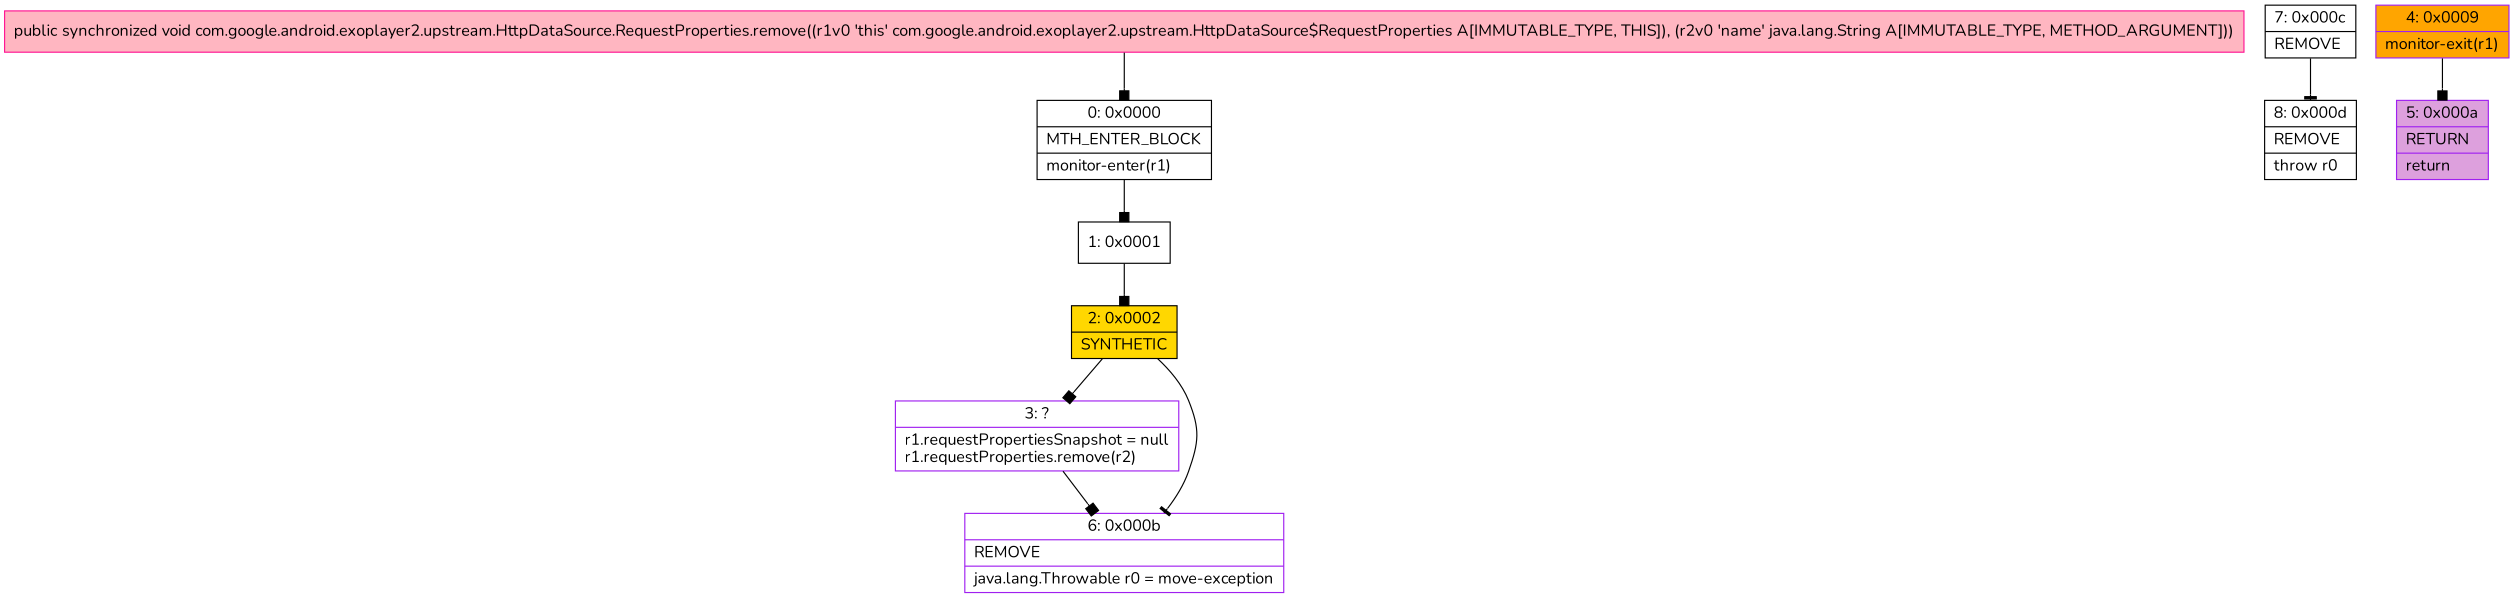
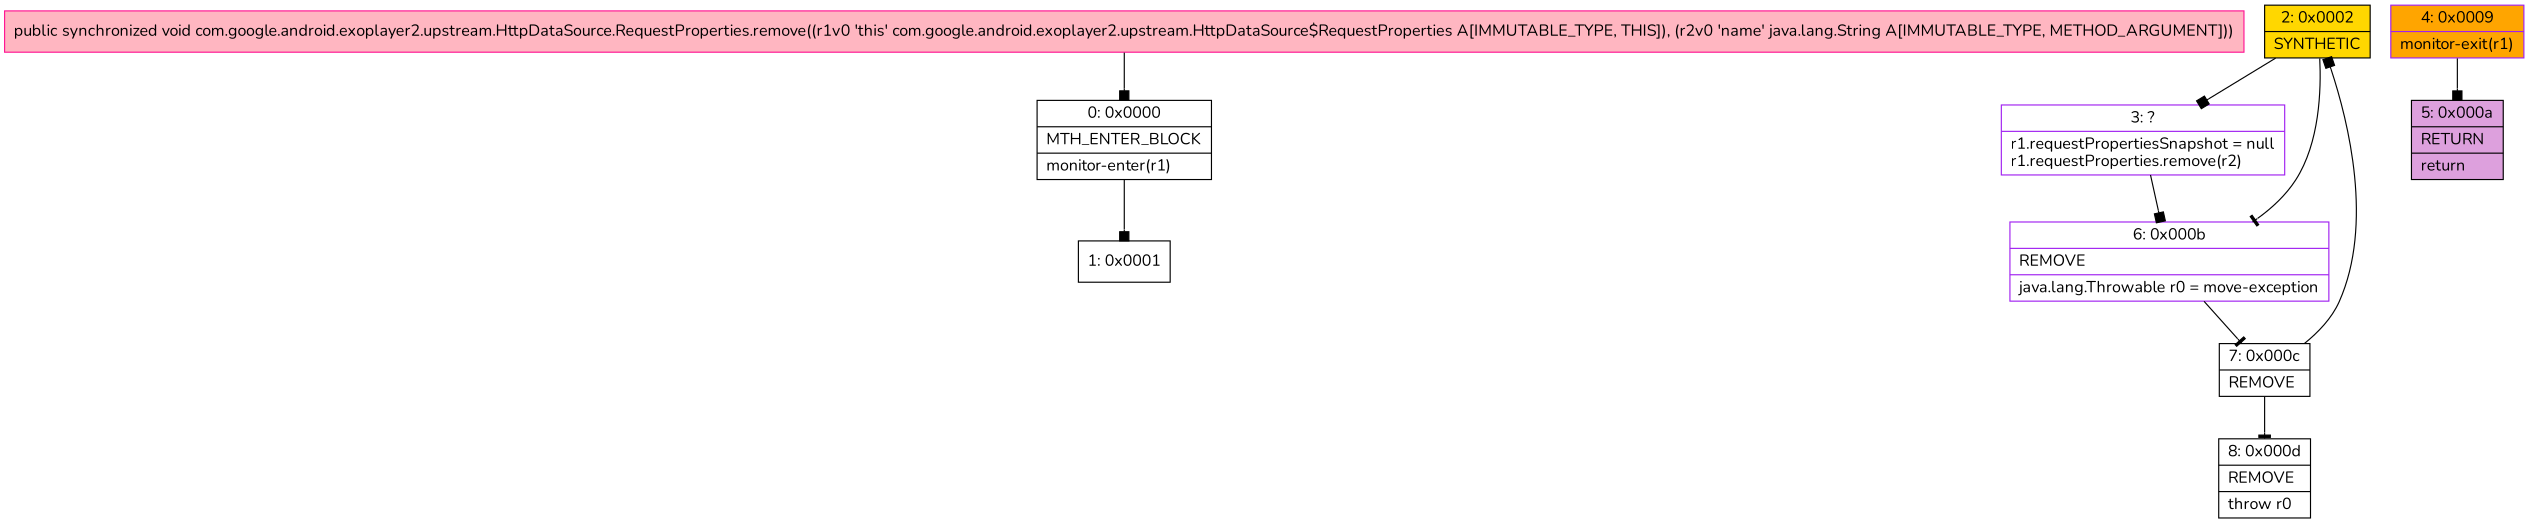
(2442, 140) -> (2457, 140)
(1124, 279) -> (2356, 213)
none -> (2221, 320)
